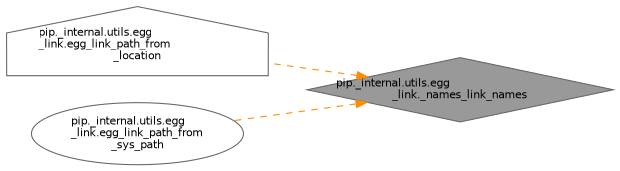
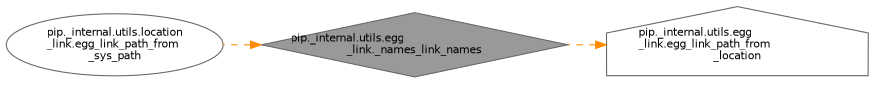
(313, 69) -> (582, 45)
(137, 134) -> (115, 45)
